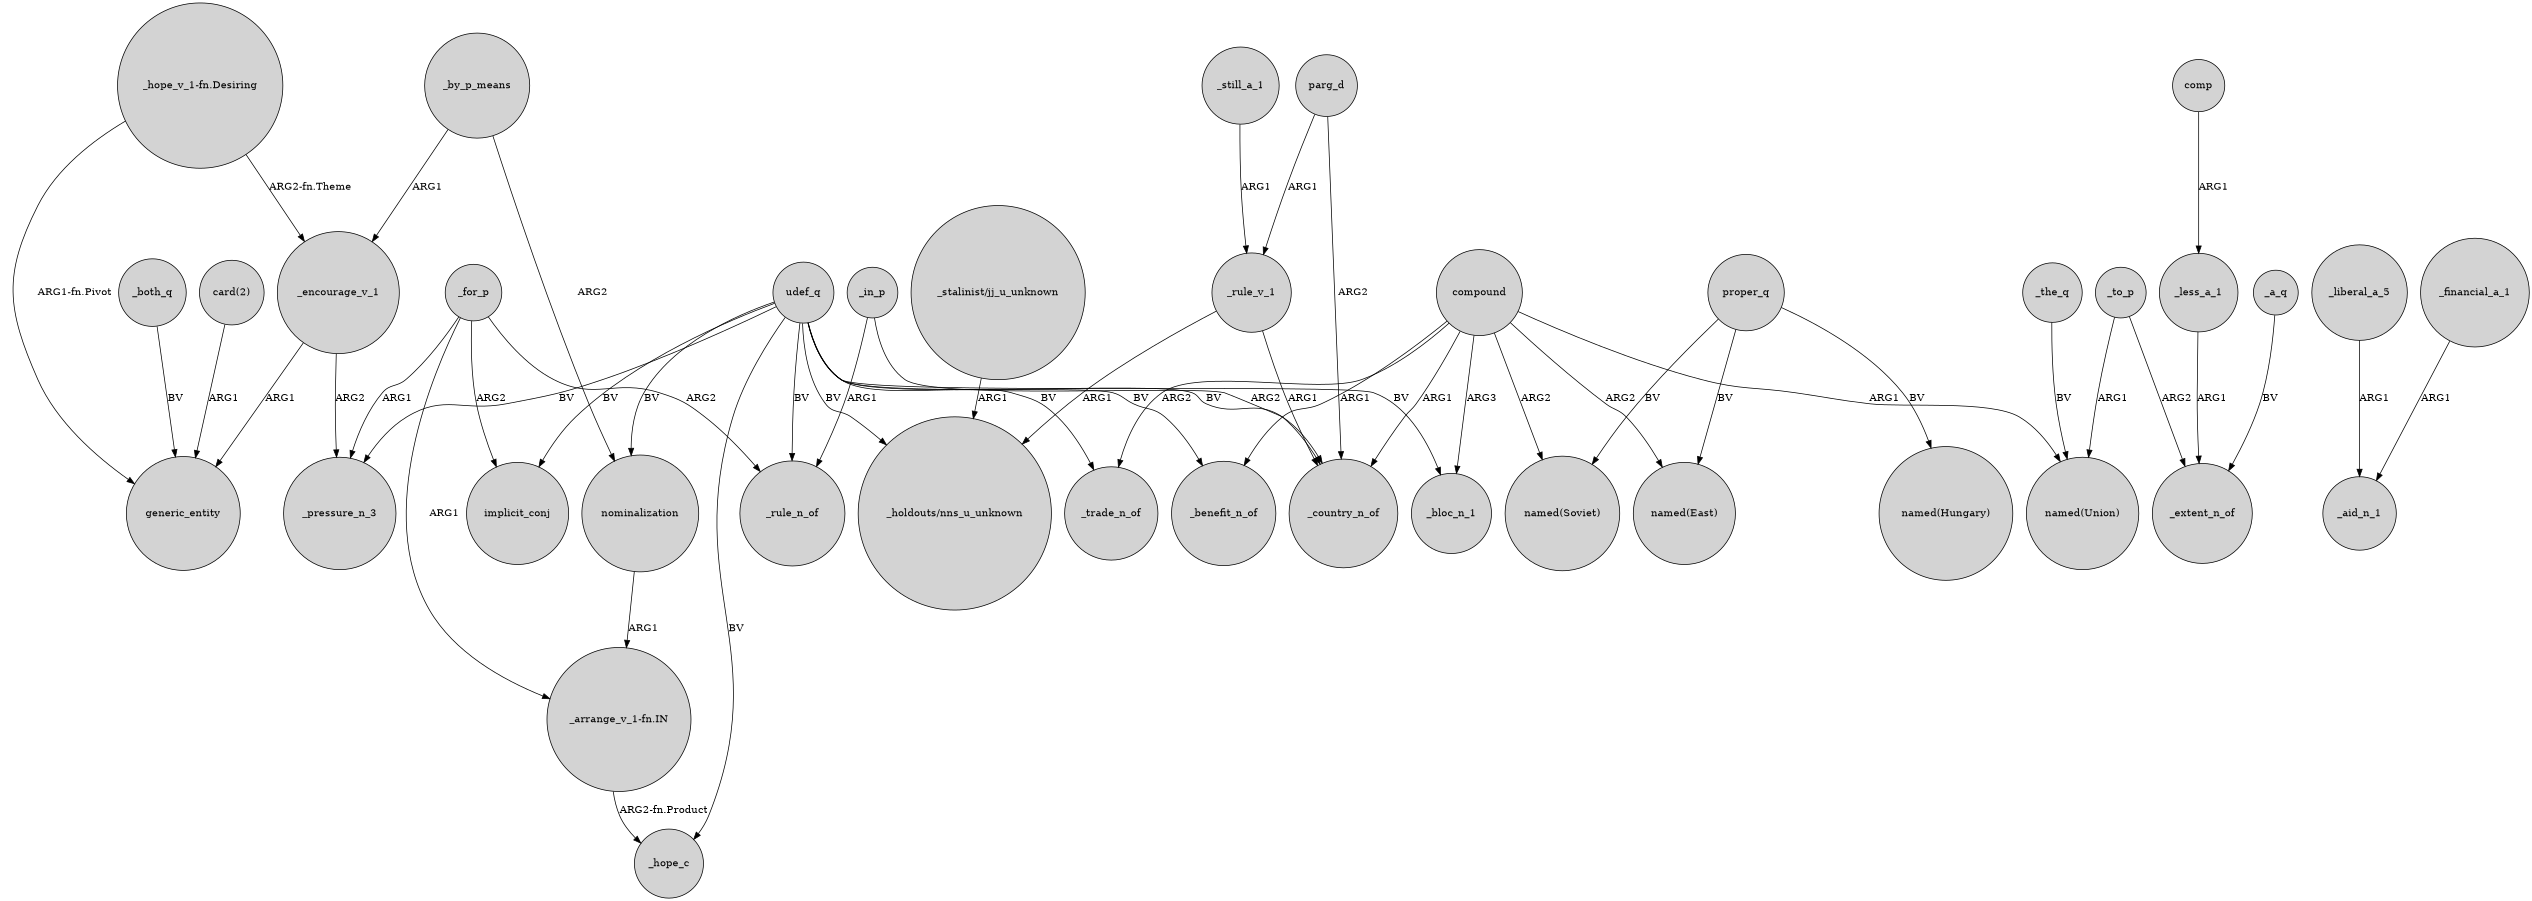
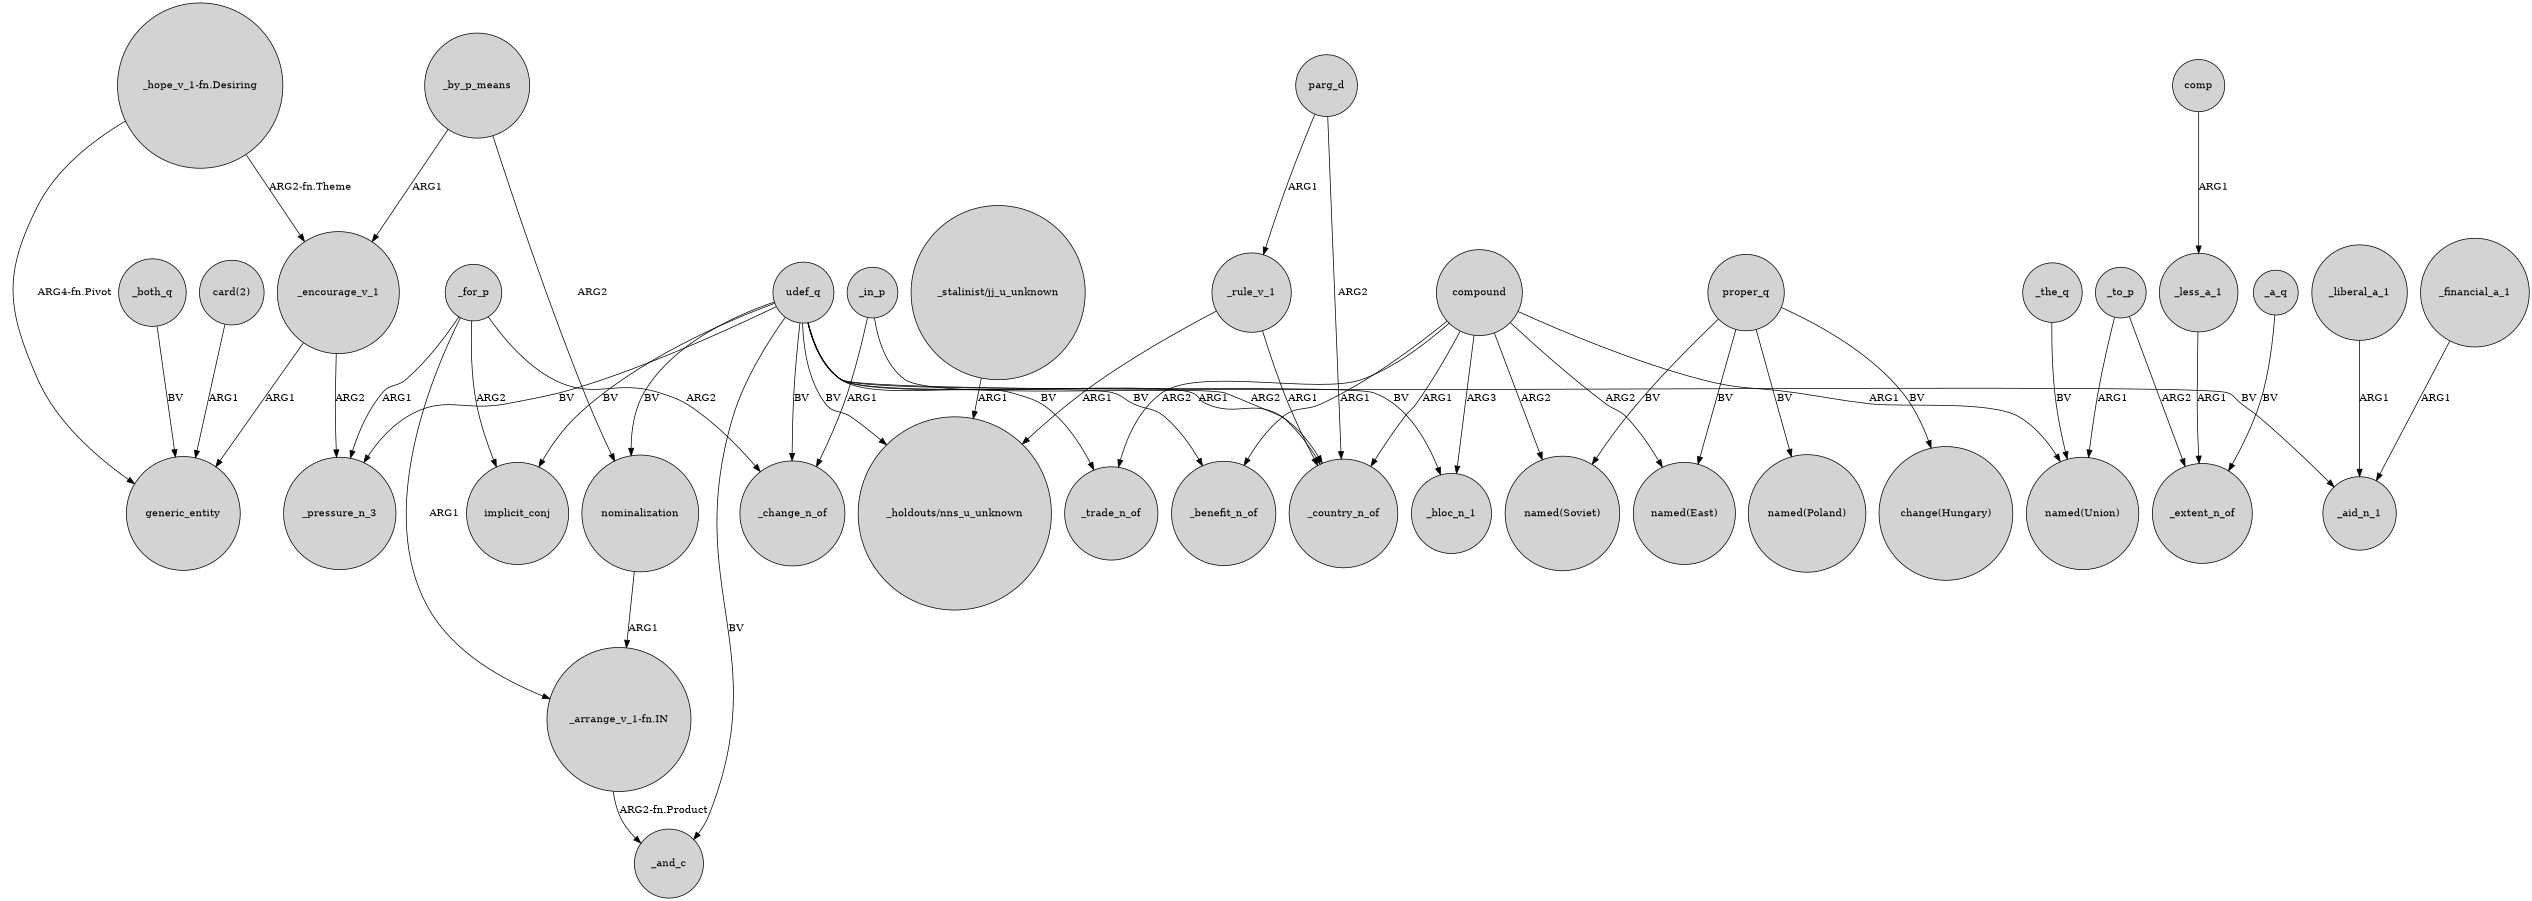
(1241, 86) -> none
(75, 293) -> (75, 293)
(2360, 293) -> (2360, 293)
none -> (1568, 389)
(1214, 398) -> (1214, 398)
(792, 513) -> (792, 513)
none -> (1807, 513)
(1946, 513) -> (1946, 513)
(669, 864) -> (669, 864)
